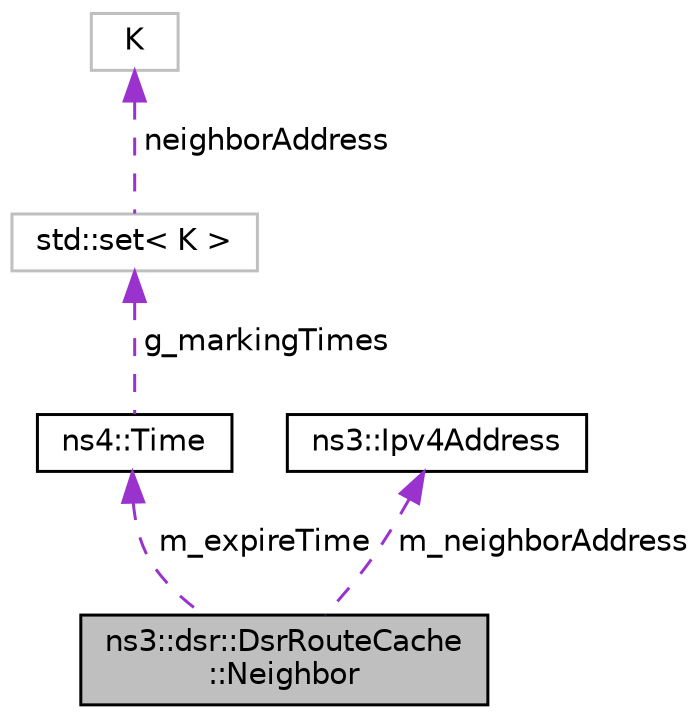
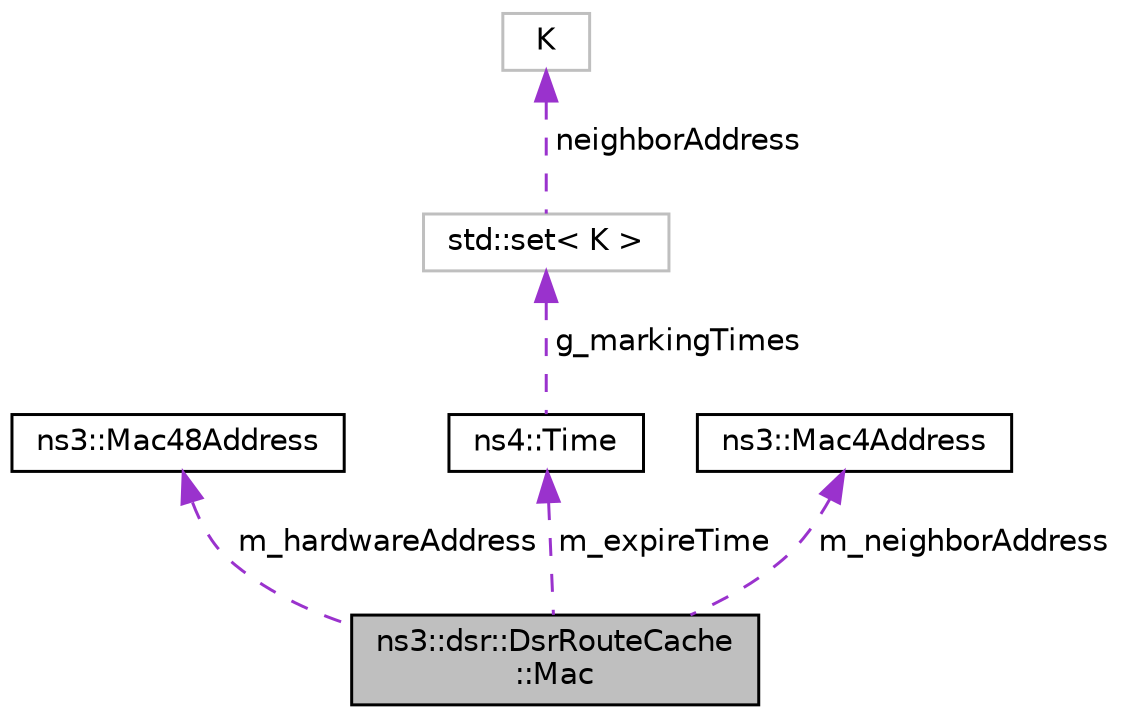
none -> (178, 443)
(437, 443) -> (855, 443)
(284, 660) -> (555, 660)
